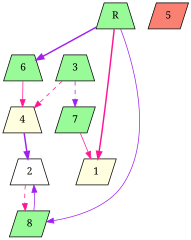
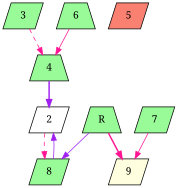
(70, 42) -> none
(75, 68) -> (23, 16)
(75, 90) -> none
(22, 120) -> (49, 68)
(30, 172) -> (49, 120)
(96, 172) -> (129, 172)
